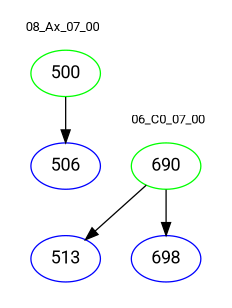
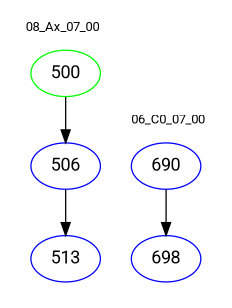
(166, 166) -> (166, 166)
(130, 200) -> (66, 206)
